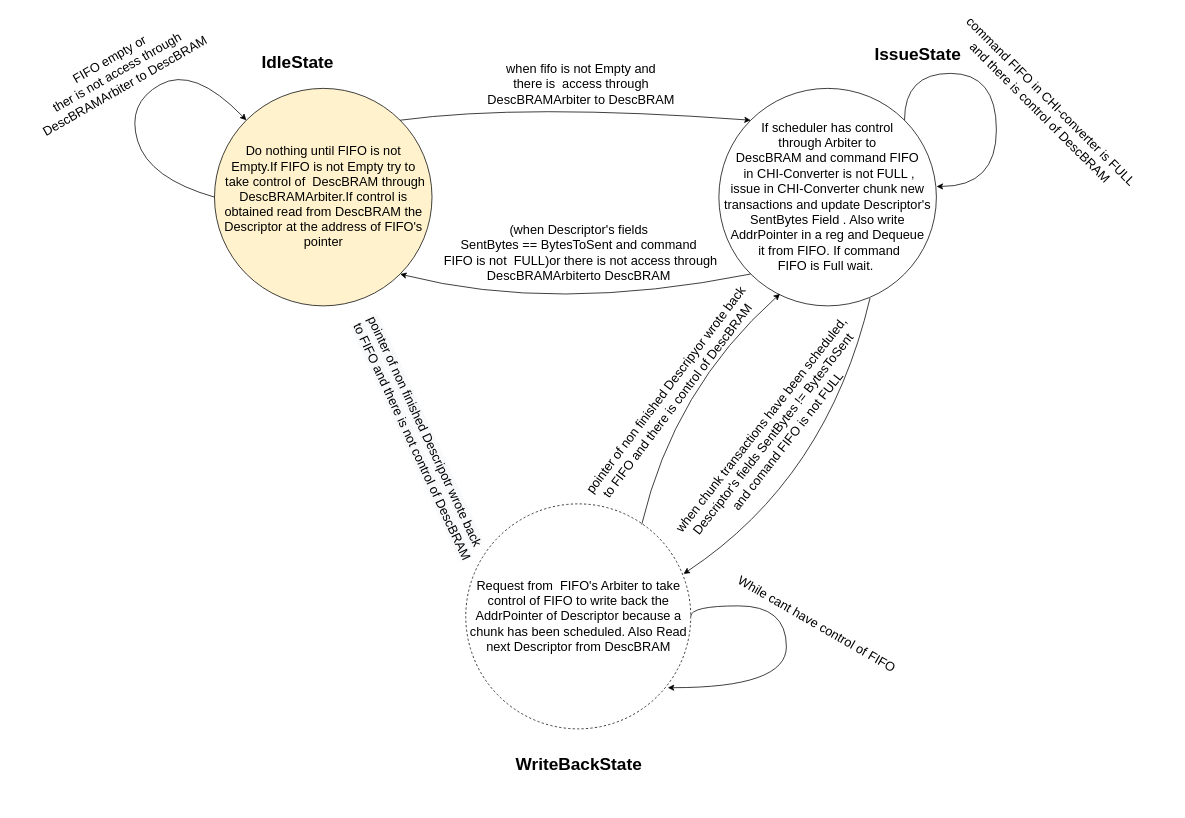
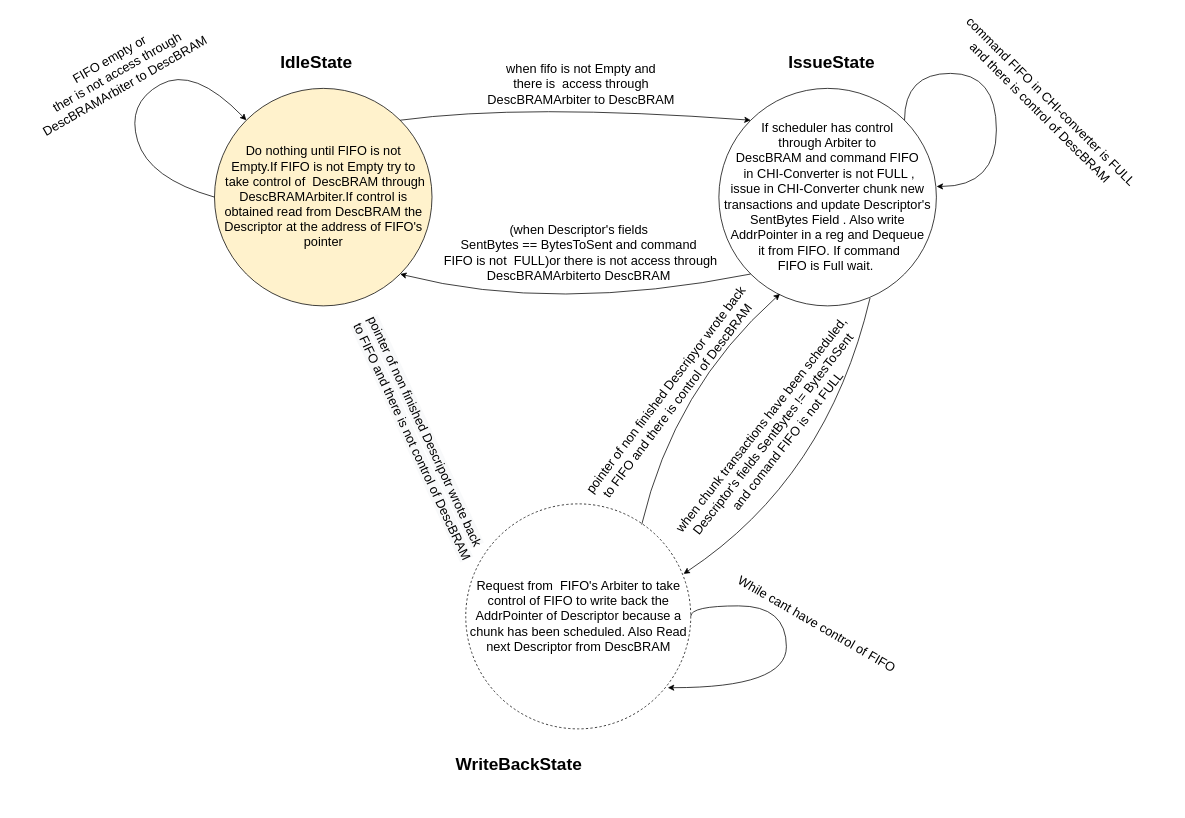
(918, 54) -> (831, 62)
(297, 62) -> (316, 62)
(578, 774) -> (518, 774)
